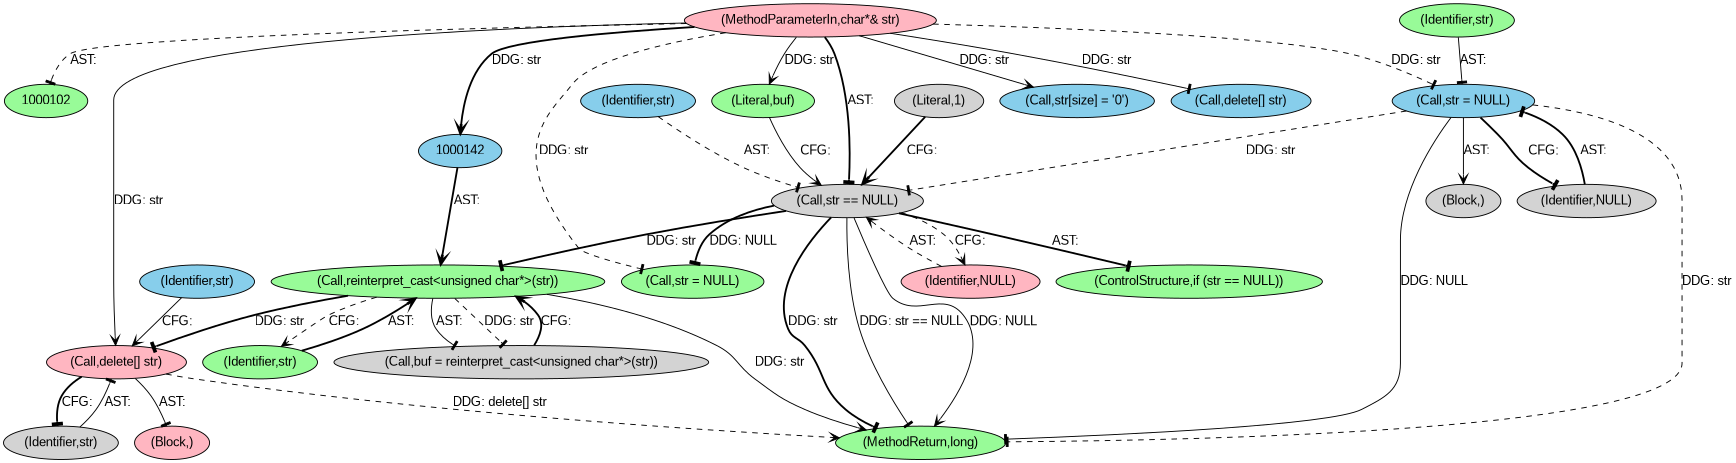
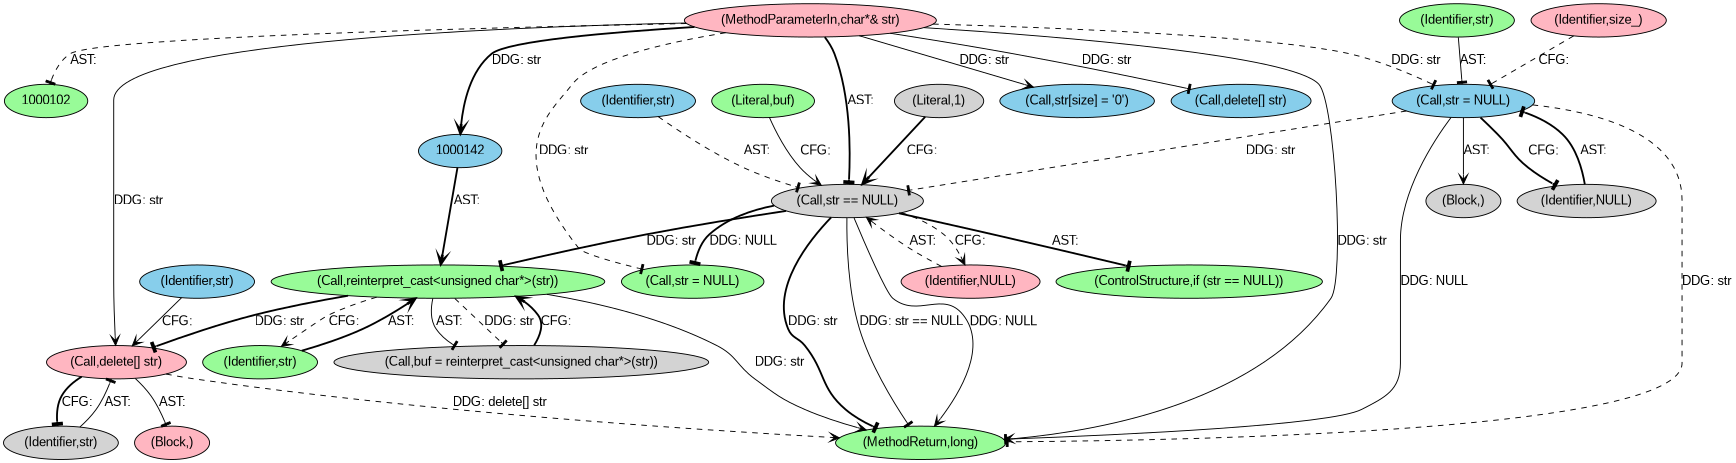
none -> (1599, 20)
(783, 55) -> (1334, 169)
